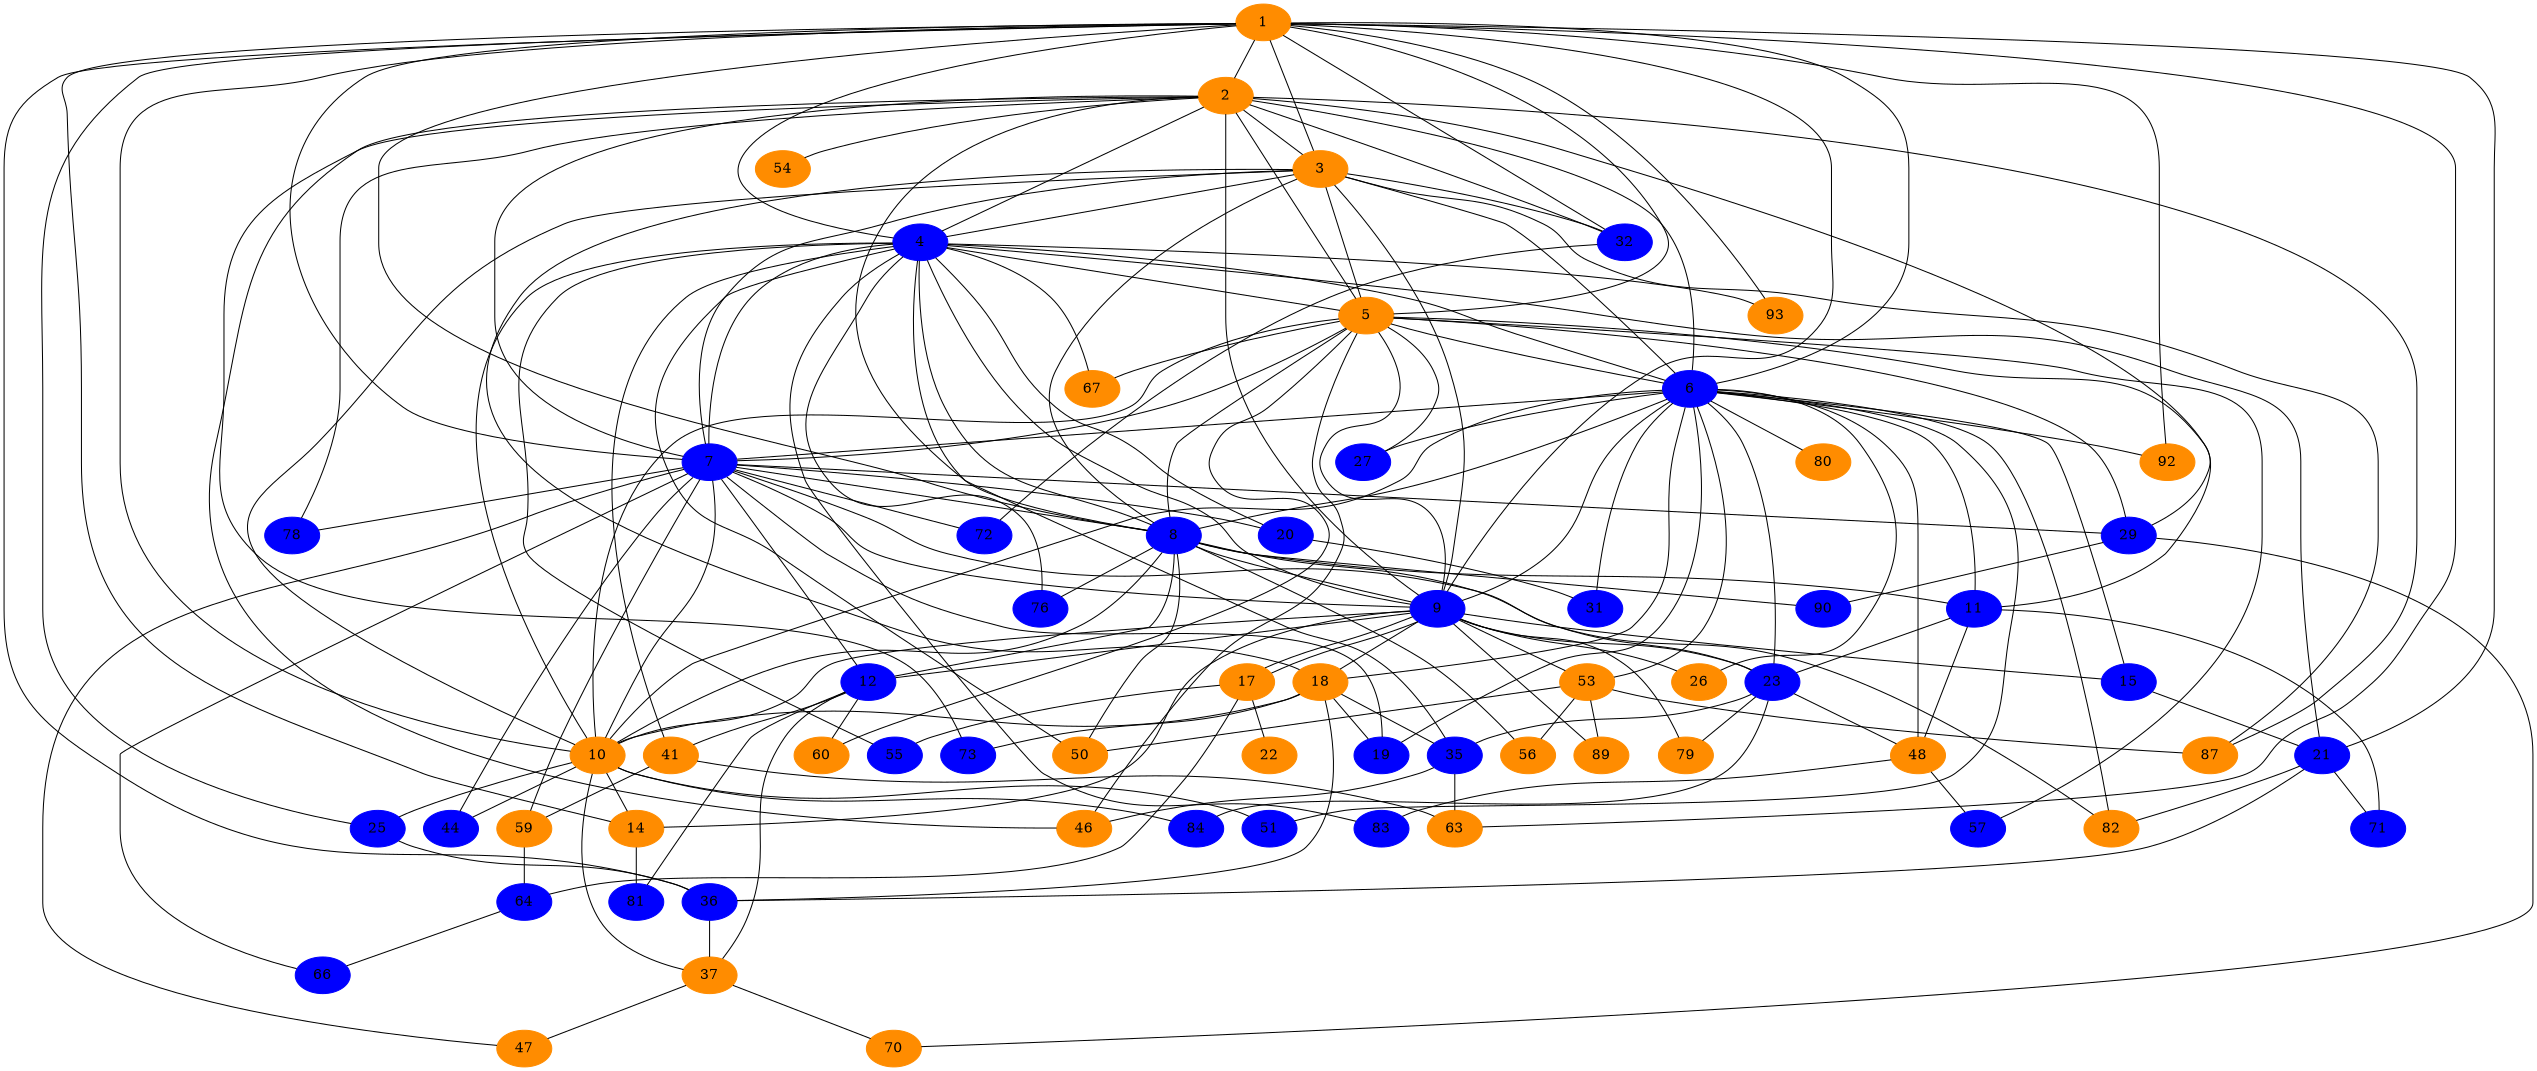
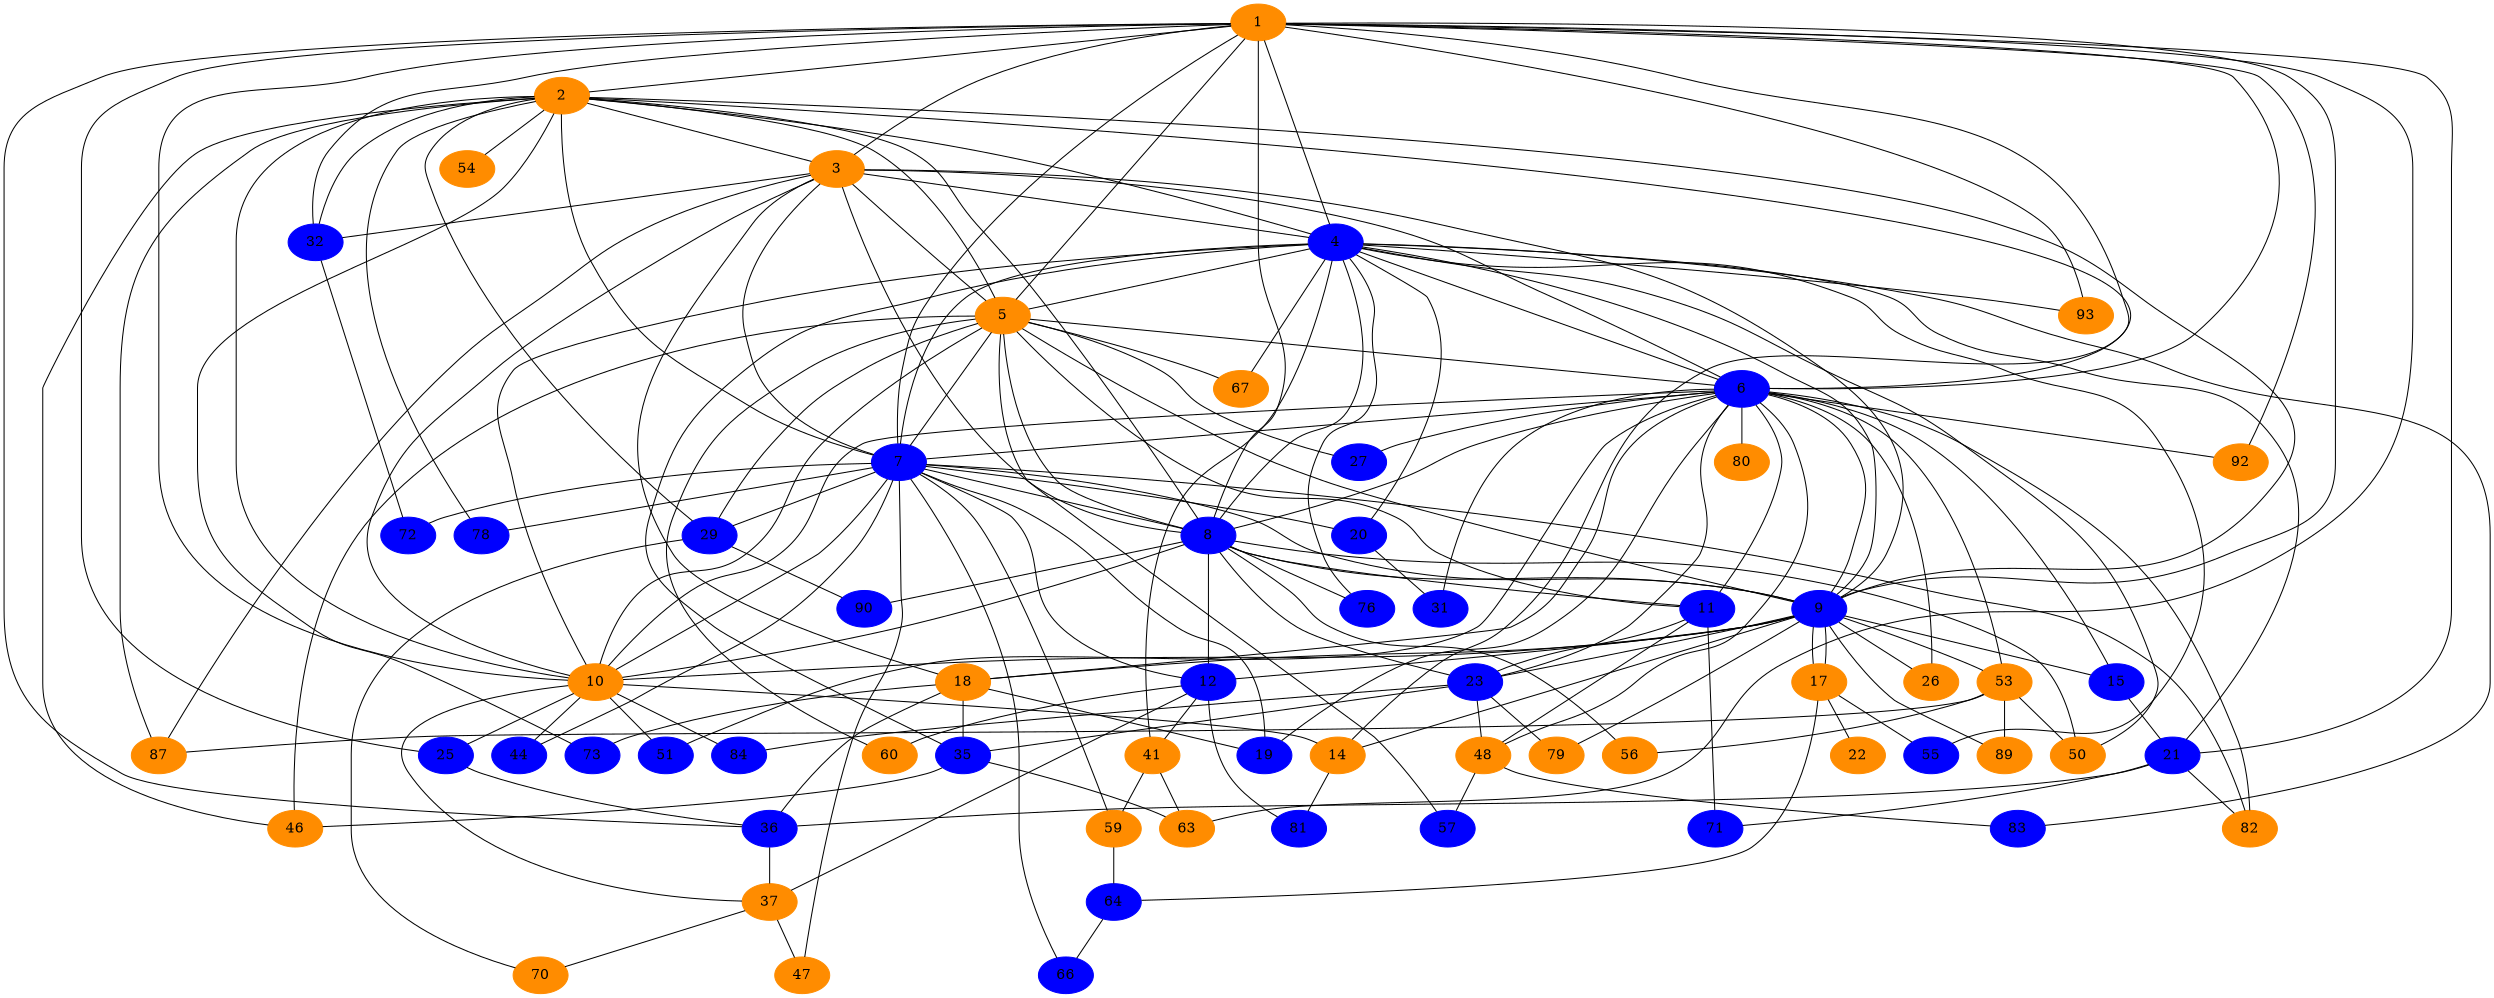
(959, 719) -> (236, 384)
